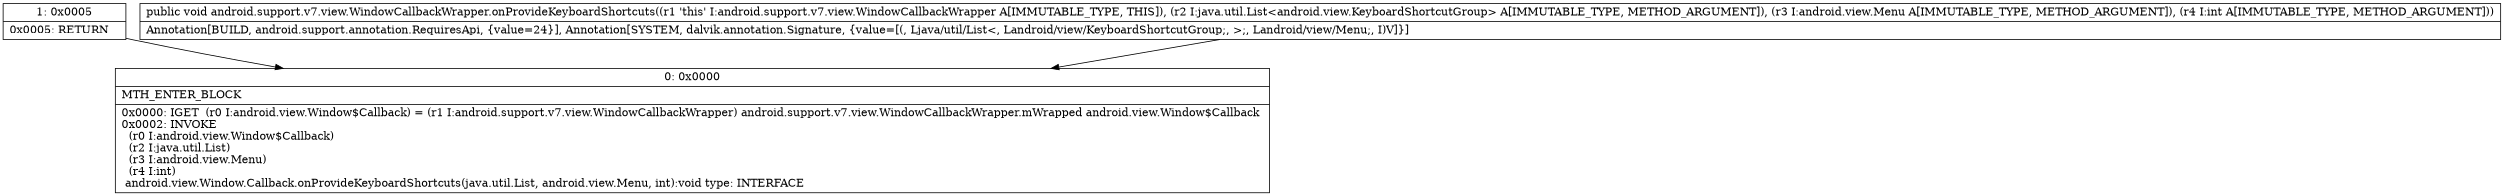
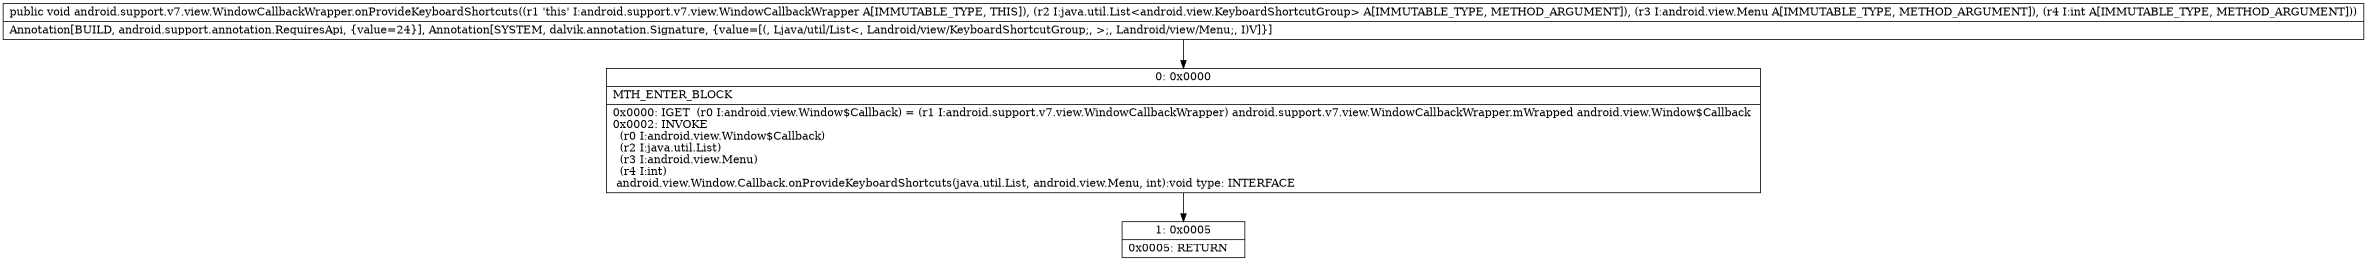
(201, 53) -> (1183, 203)
